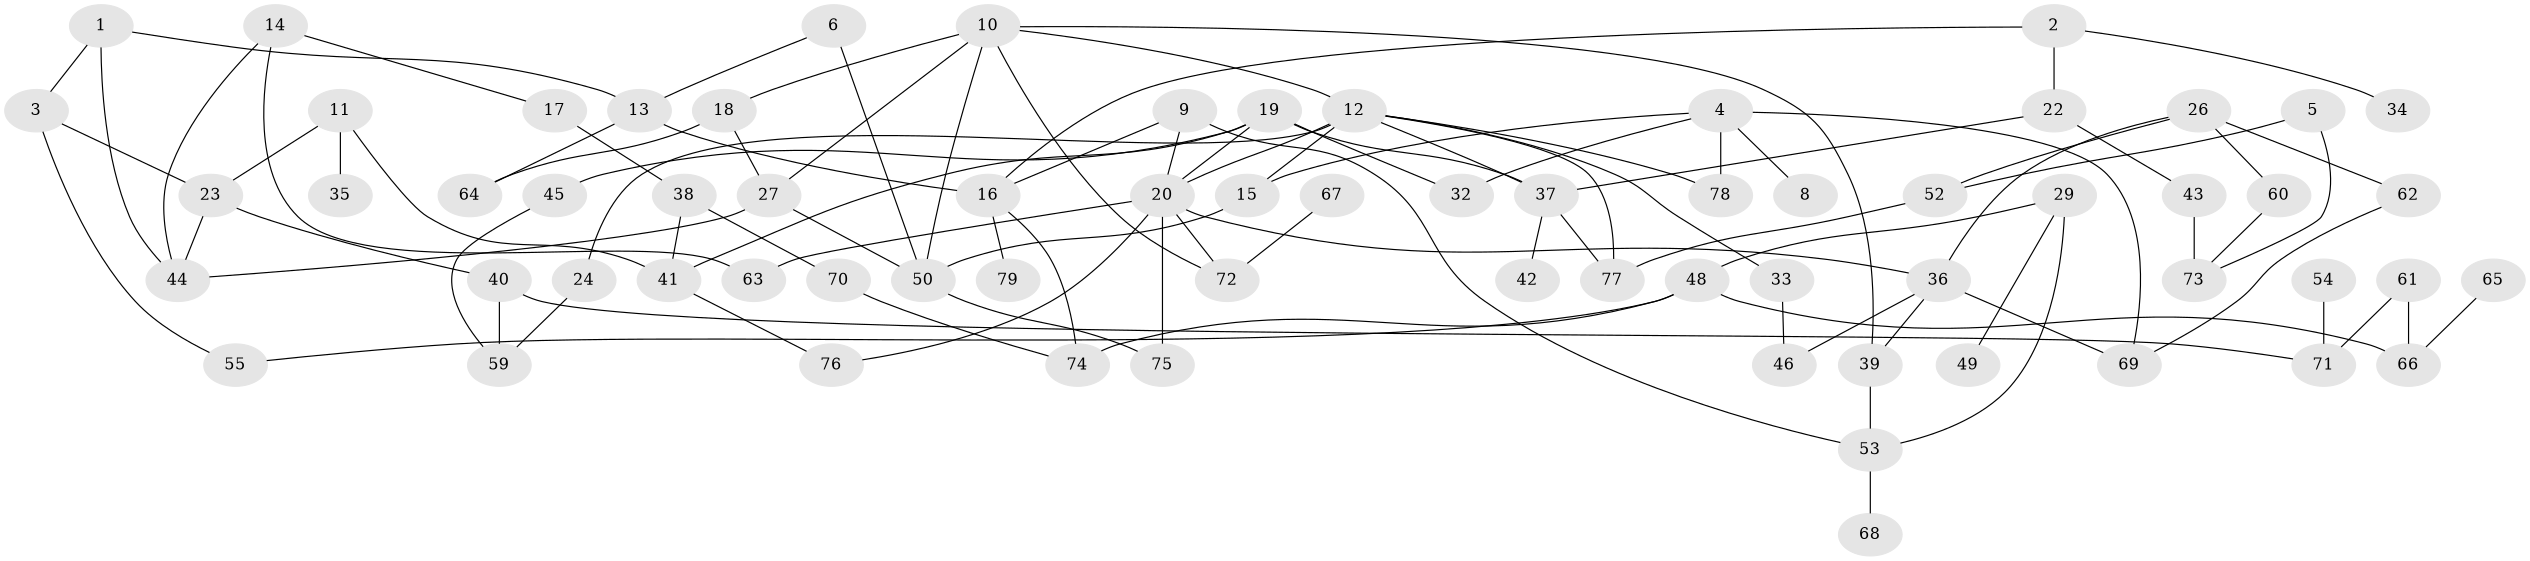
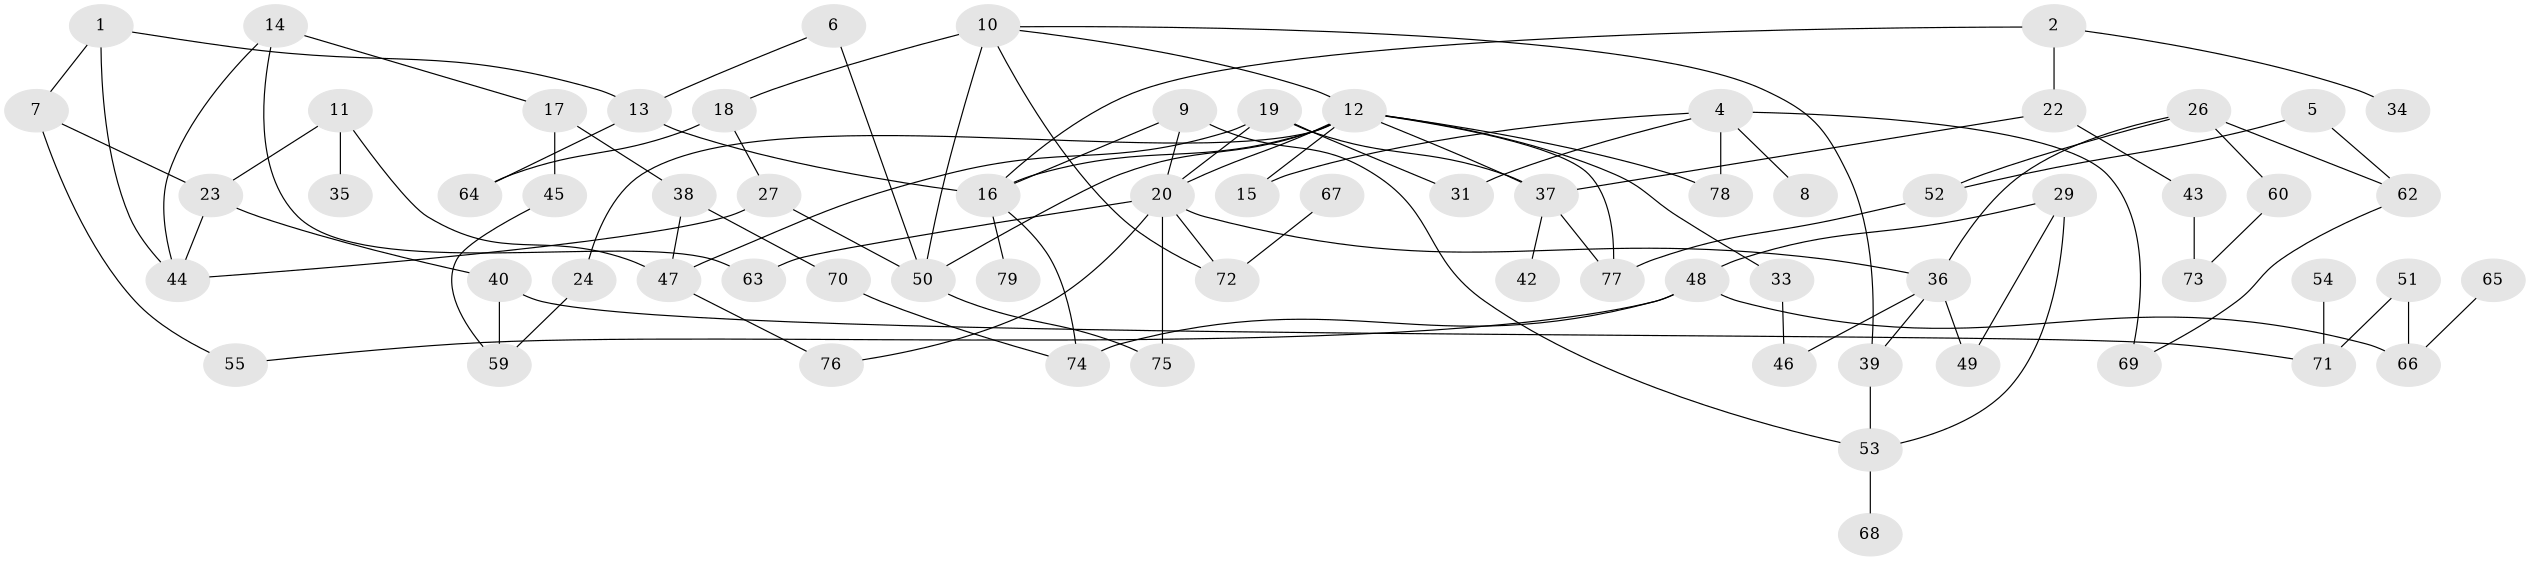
(37, 111) -> (37, 111)
(879, 111) -> none
(913, 155) -> (555, 145)
none -> (1092, 162)
(1462, 196) -> (1462, 196)
(2311, 224) -> (2361, 153)
(1085, 238) -> (1130, 171)
(669, 280) -> (669, 280)
(2409, 280) -> (2409, 280)
(2020, 317) -> (1953, 320)
